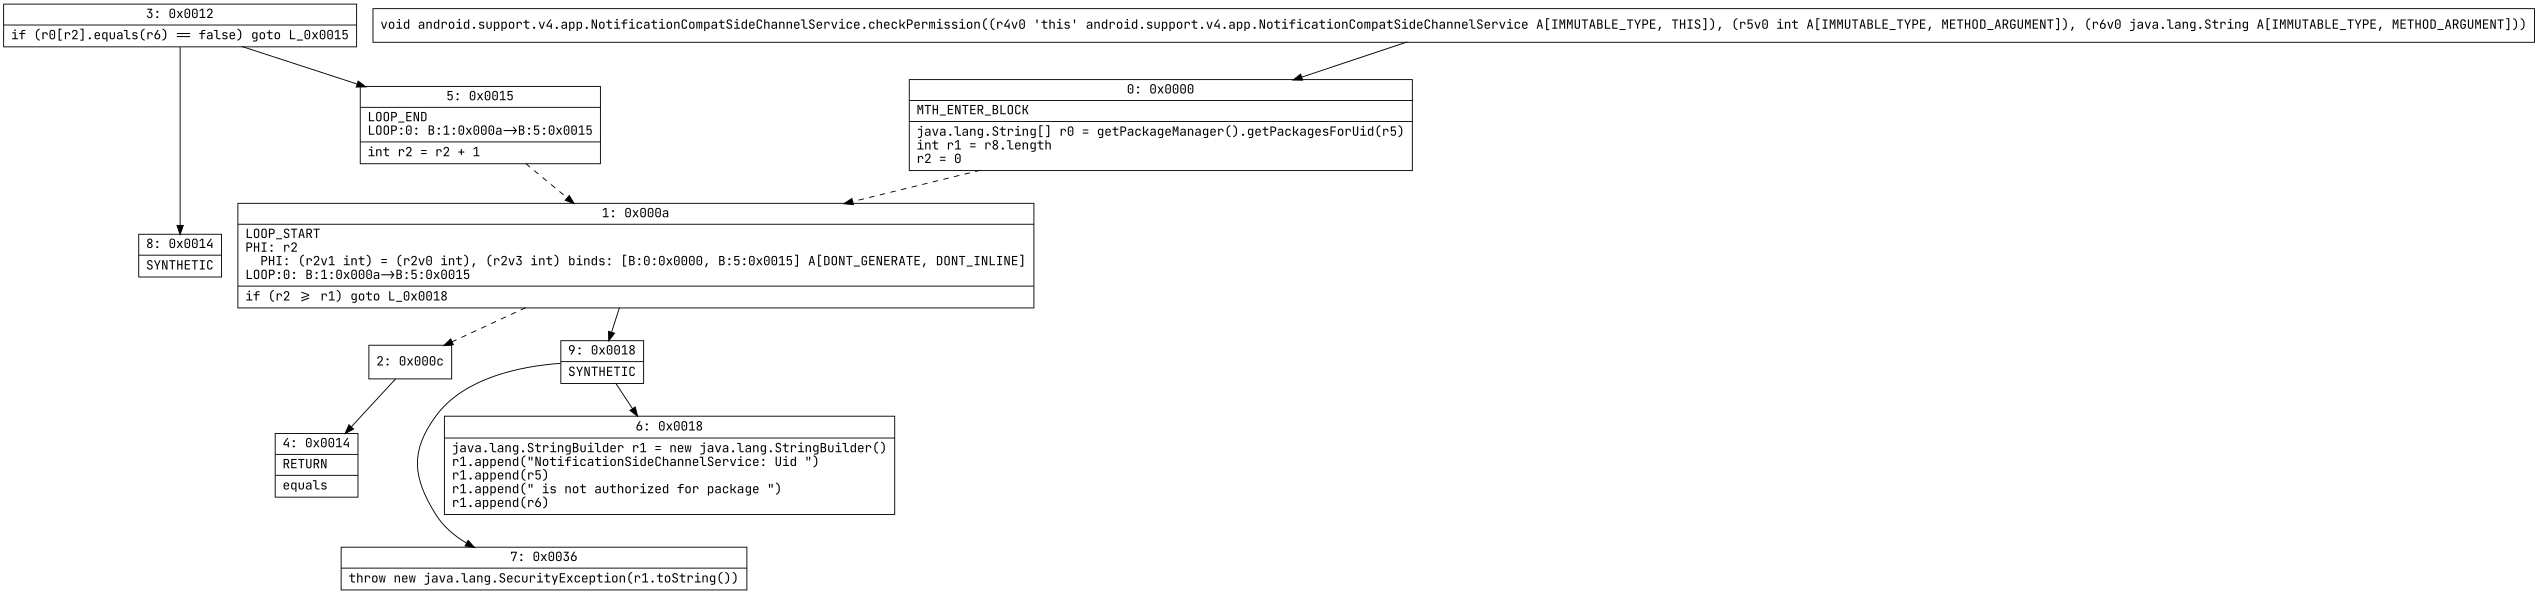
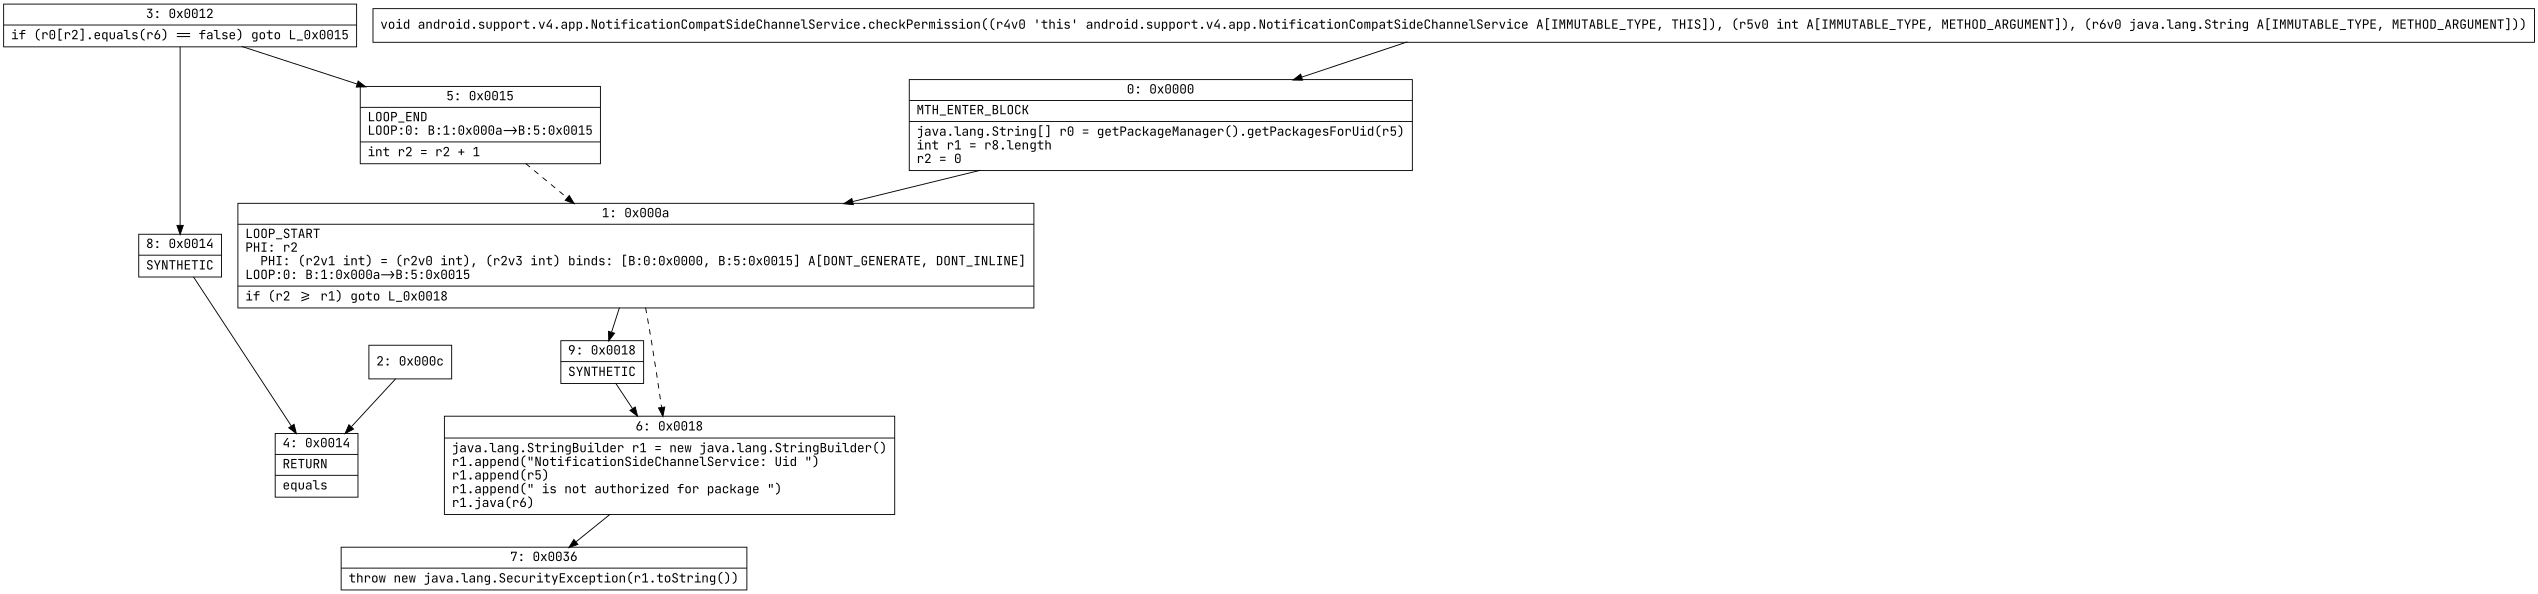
(917, 186) -> (917, 186)
(489, 325) -> (654, 357)
none -> (242, 351)
(433, 420) -> (593, 528)
(501, 503) -> (493, 503)
